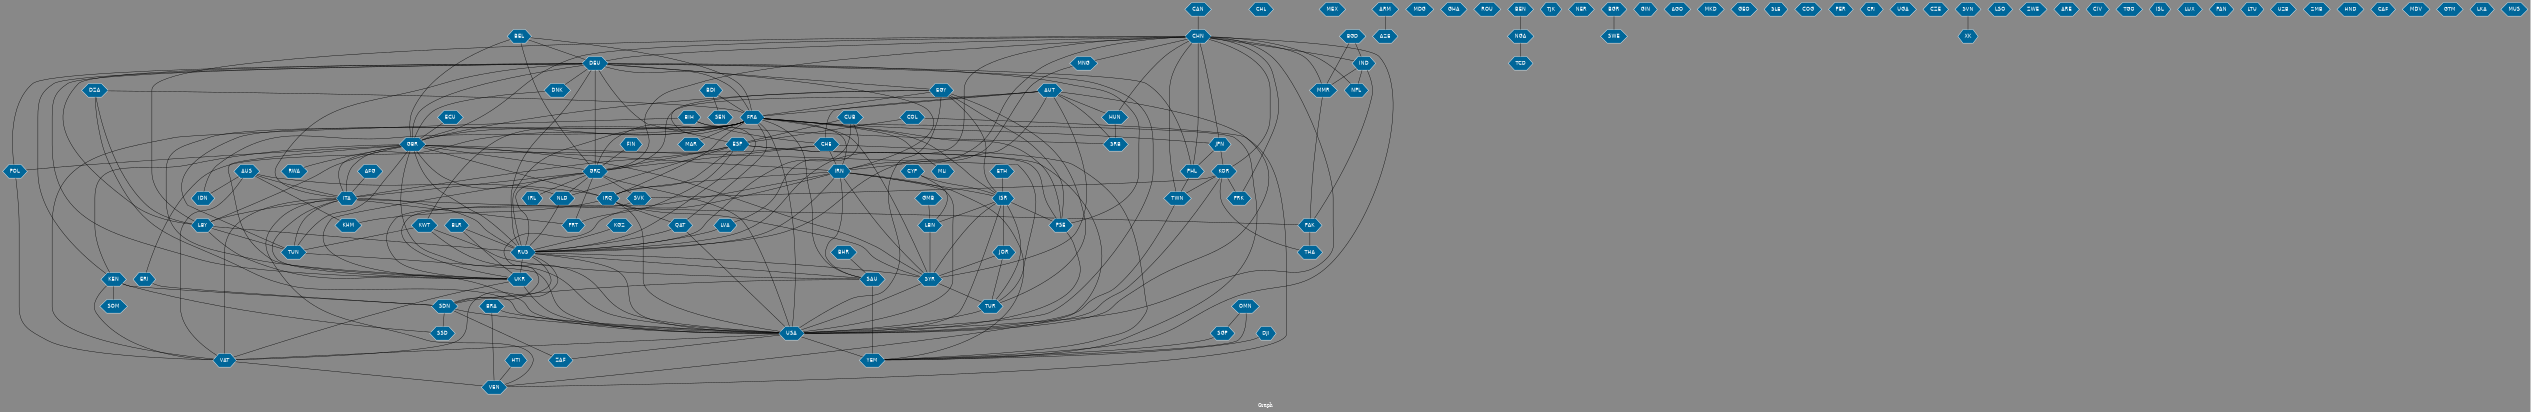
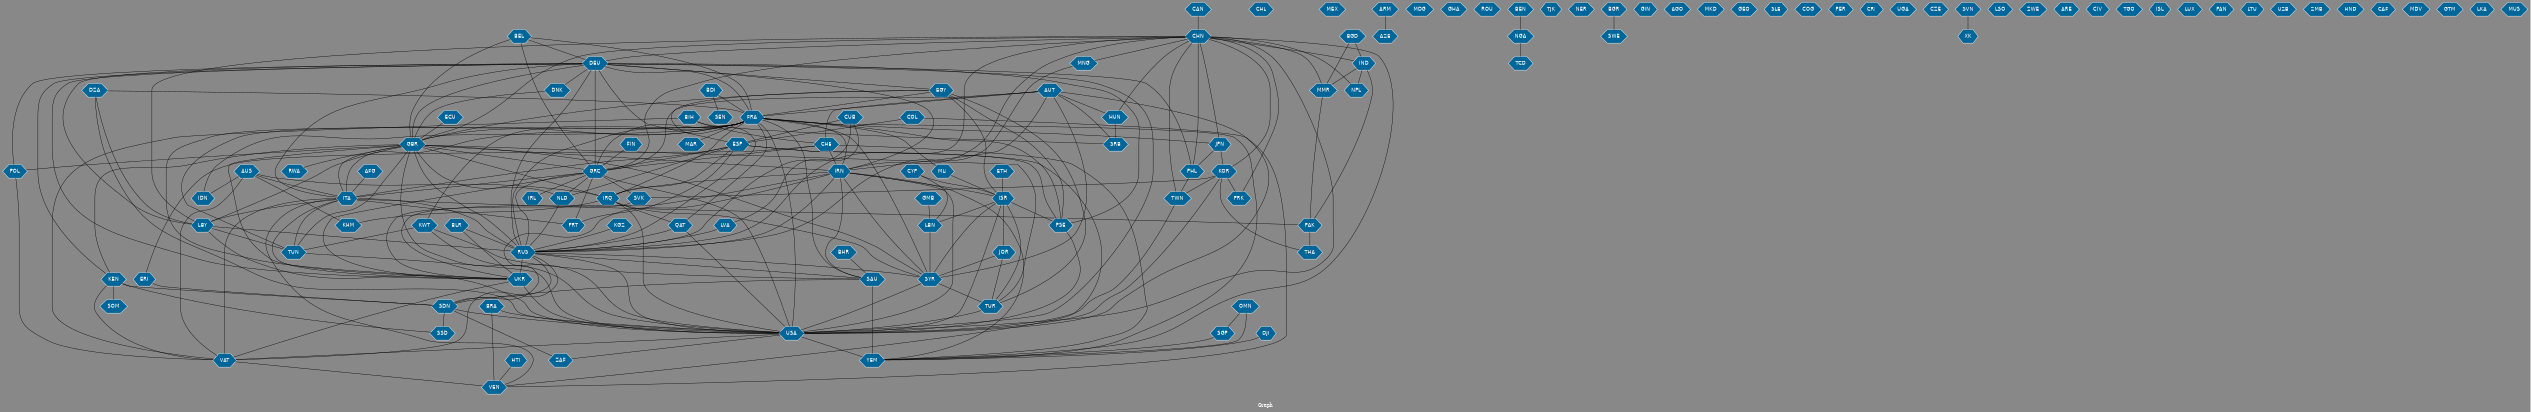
(925, 142) -> (973, 185)
(896, 232) -> none
